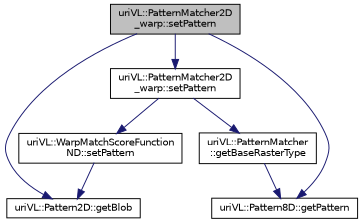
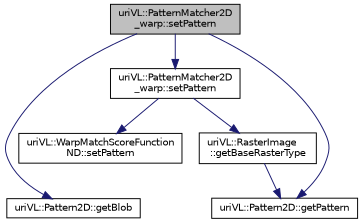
(258, 148) -> (258, 148)
(88, 176) -> none
(285, 208) -> (285, 208)
